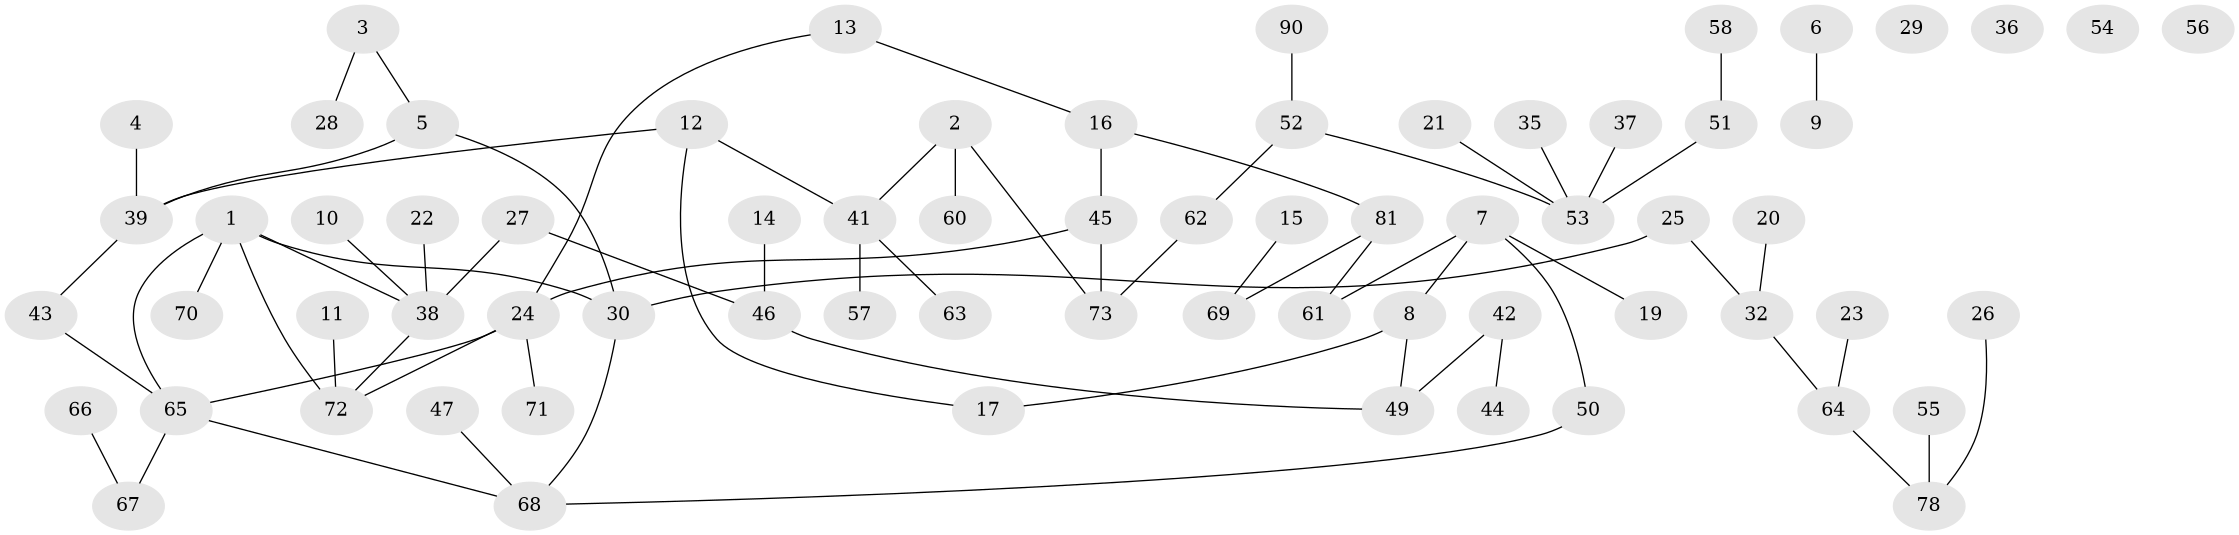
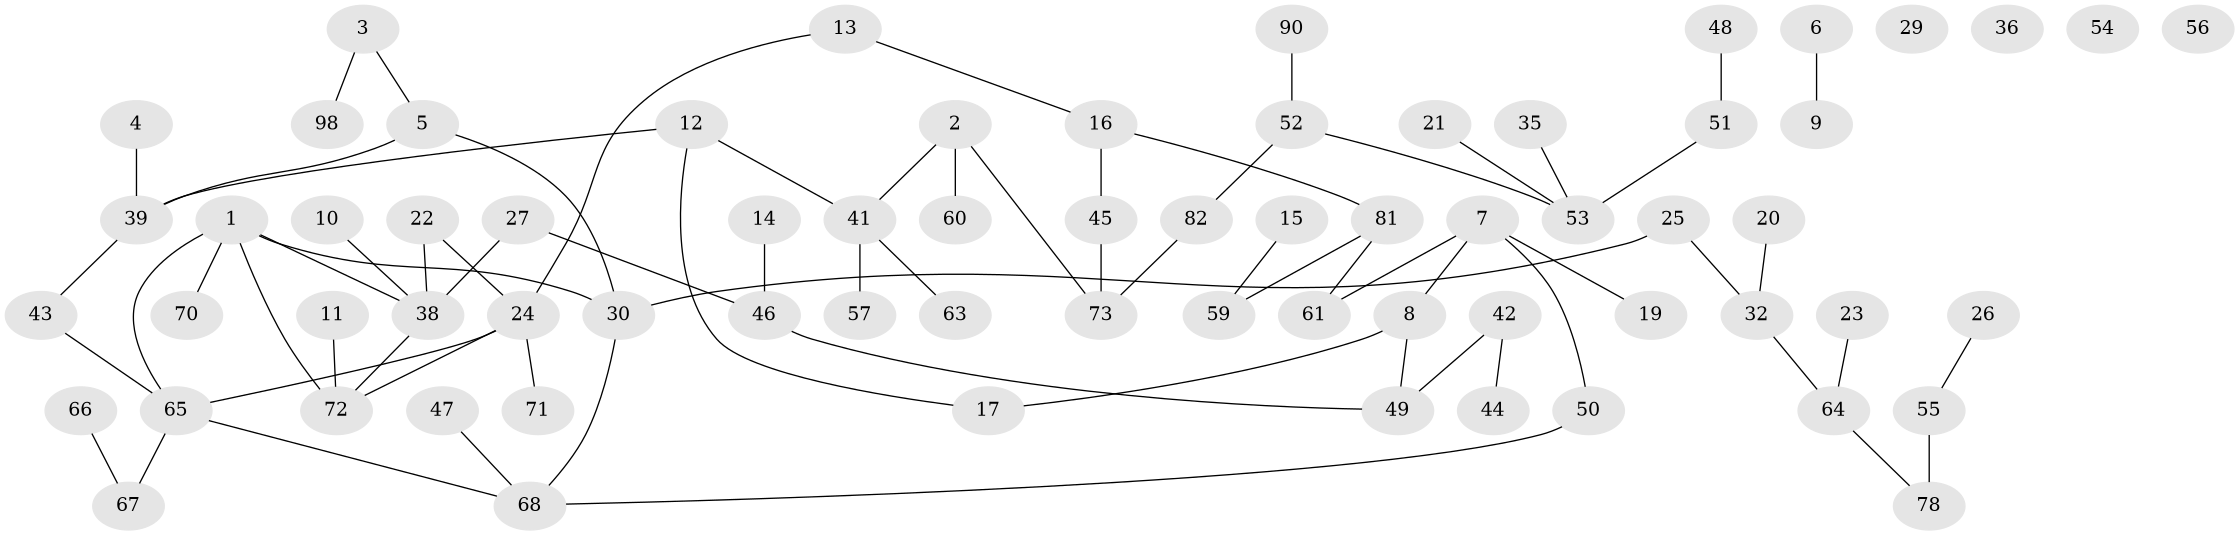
(1721, 29) -> (1721, 29)
(327, 125) -> (327, 125)
(1626, 125) -> none
(1196, 220) -> (1196, 220)
(808, 260) -> (467, 262)
(1219, 315) -> (1219, 315)
(1982, 417) -> (1956, 363)
